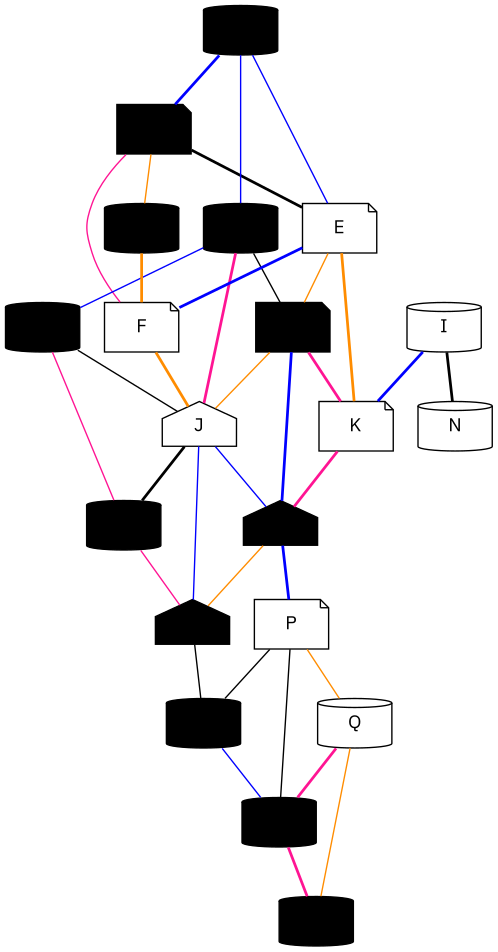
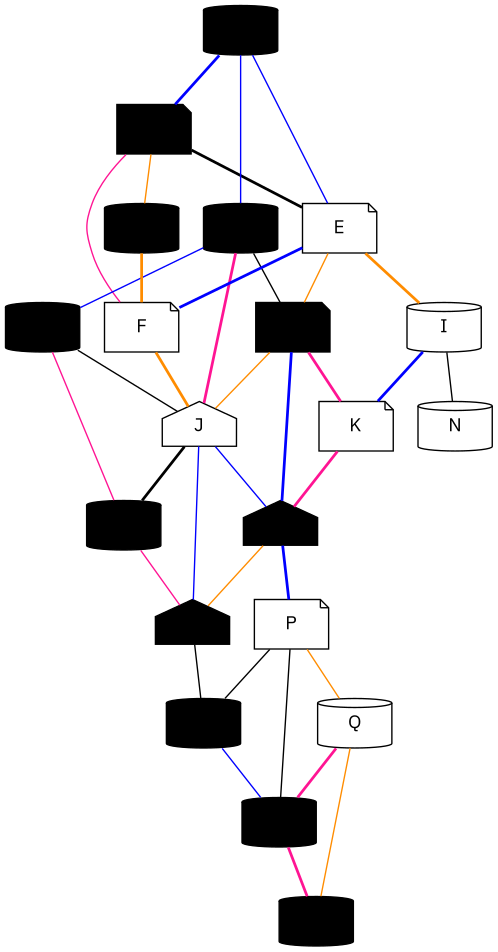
(348, 327) -> (392, 278)
(450, 377) -> (450, 377)
